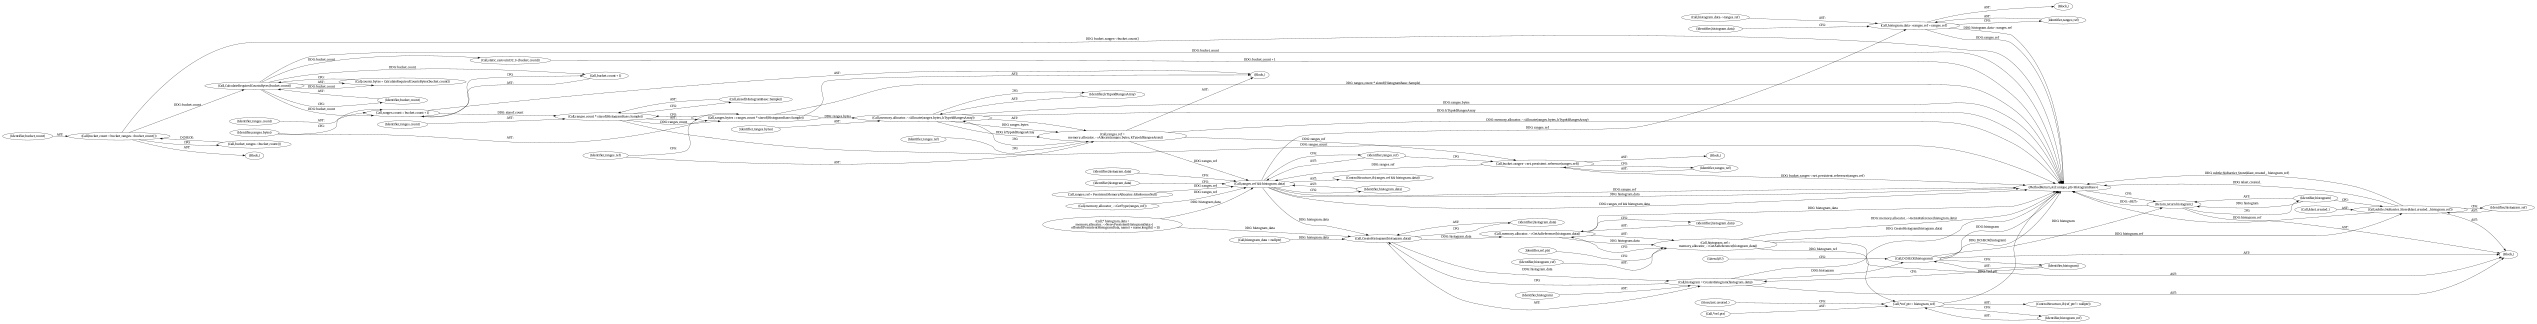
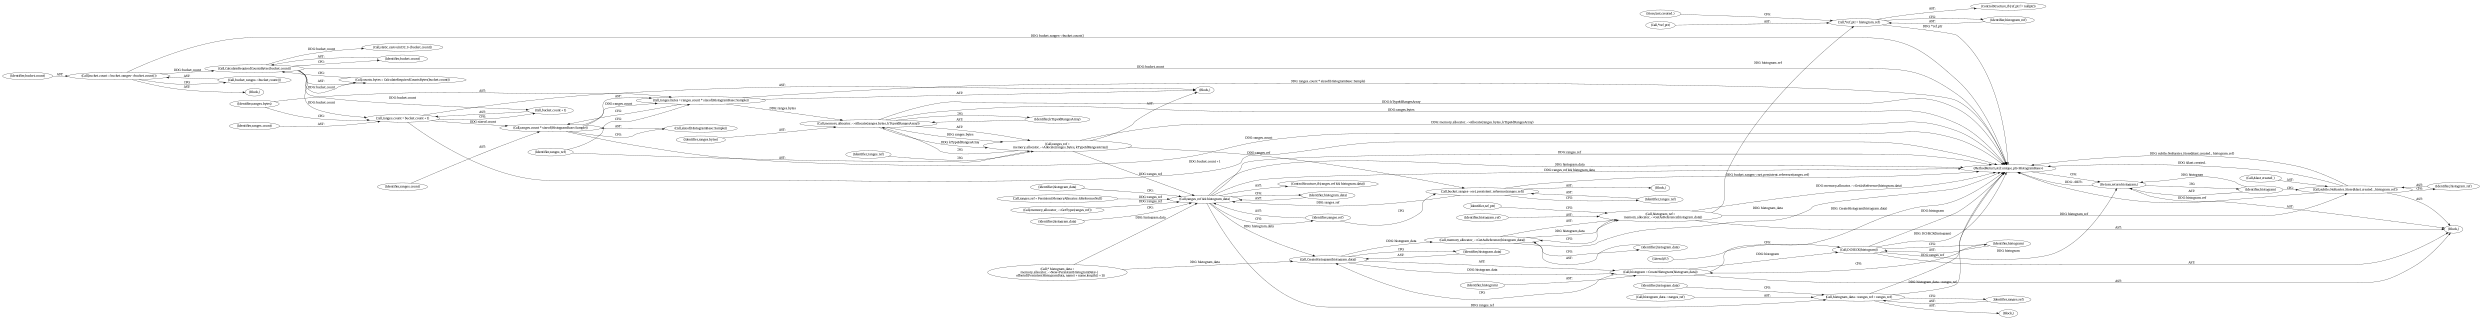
(1336, 61) -> (1198, 172)
(187, 138) -> (187, 76)
(1260, 240) -> none
